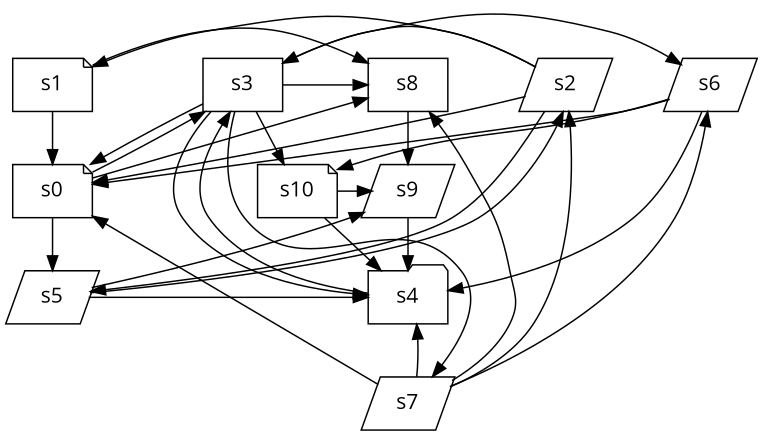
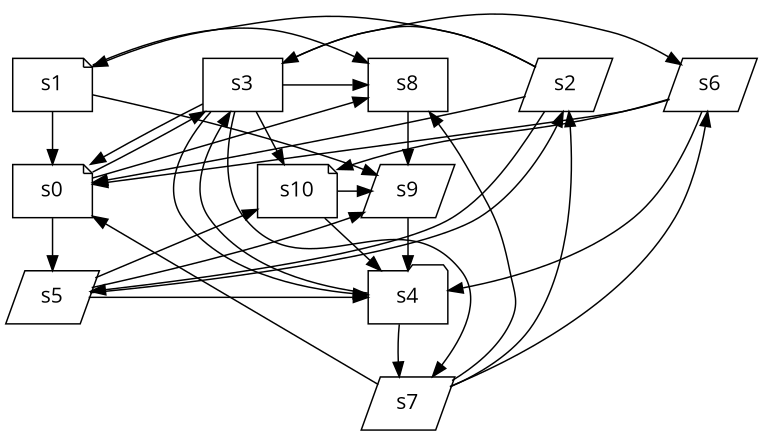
none -> (161, 111)
none -> (170, 247)
(418, 358) -> (398, 343)
